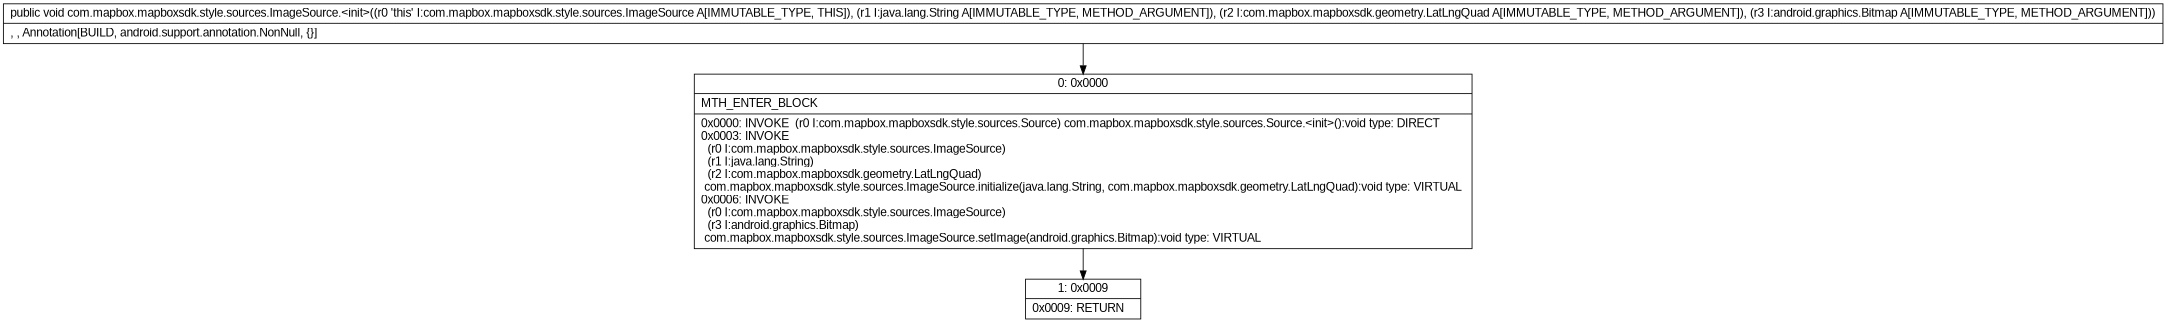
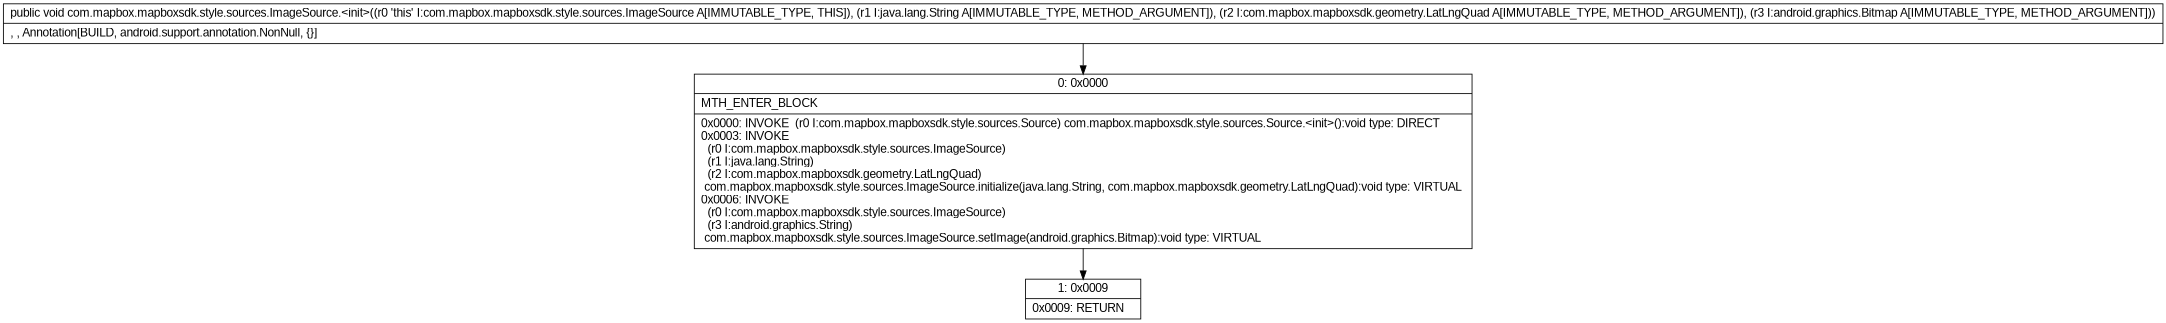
(780, 225) -> (777, 225)
